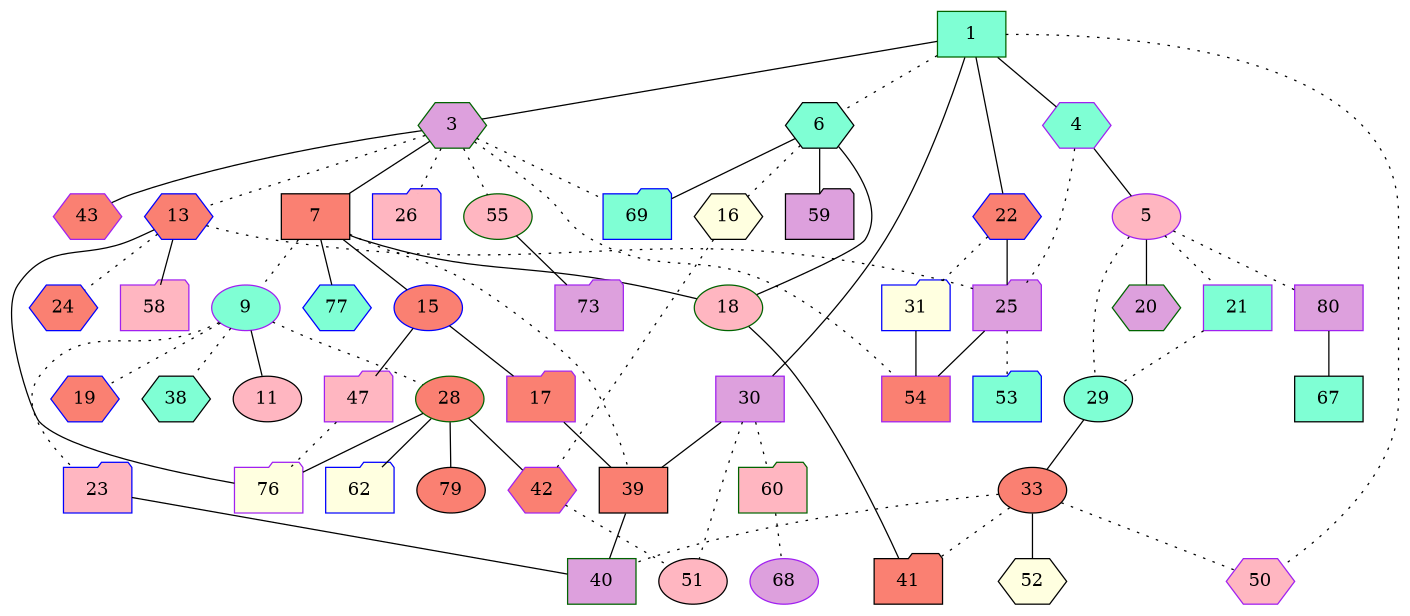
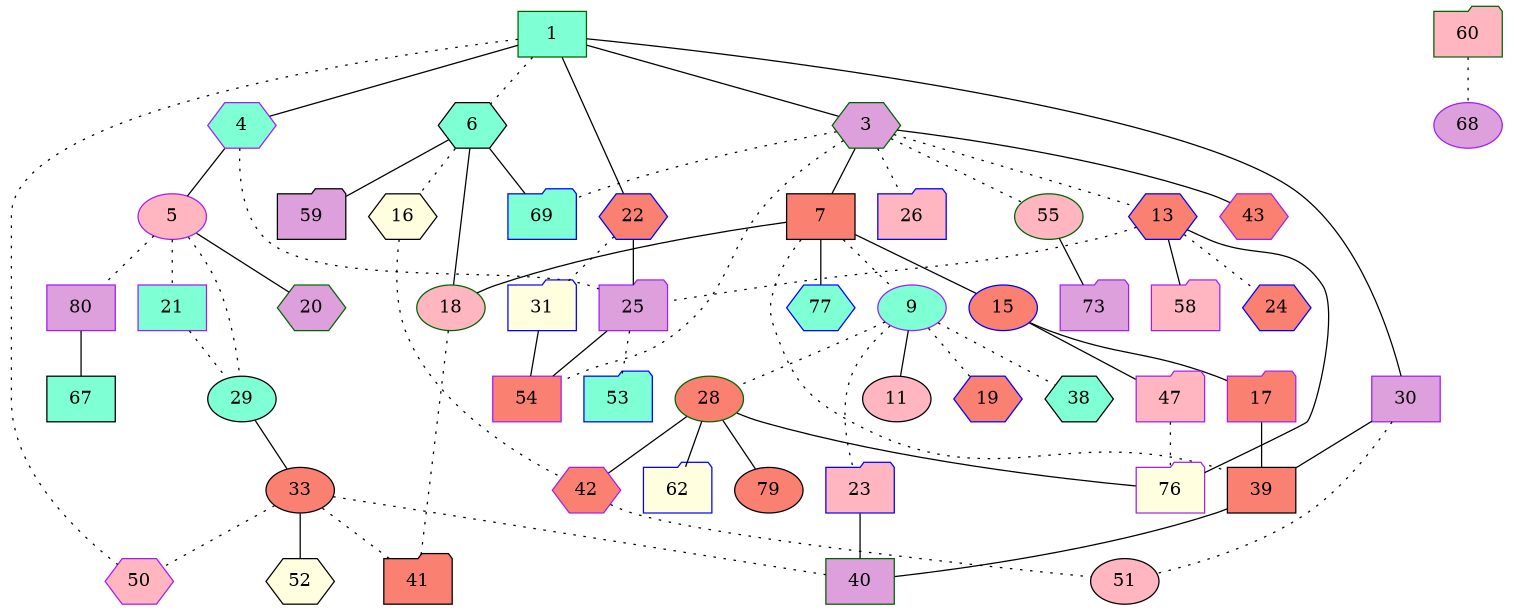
(835, 435) -> (434, 445)
(761, 445) -> none
